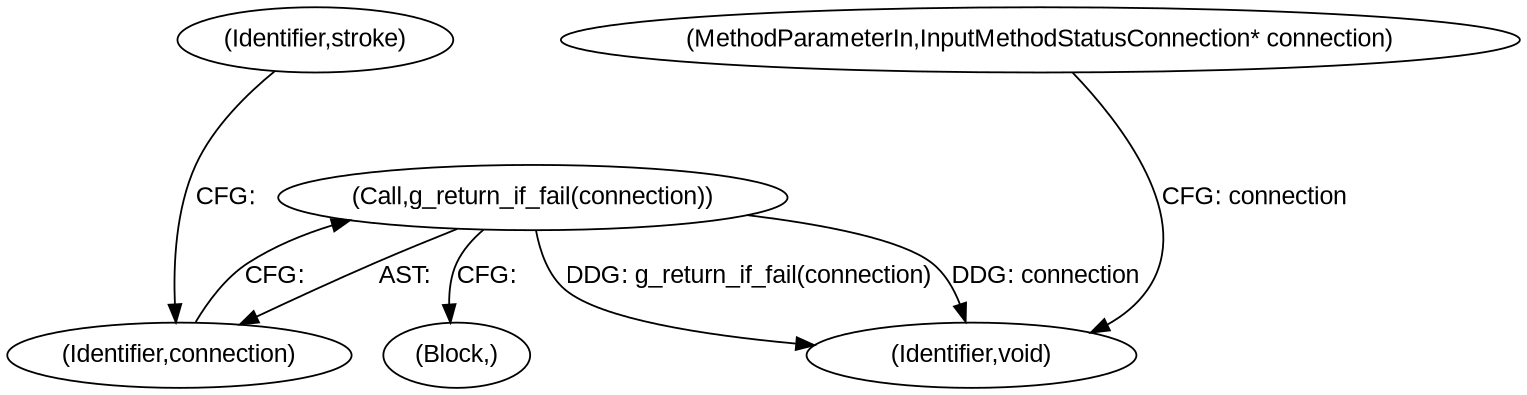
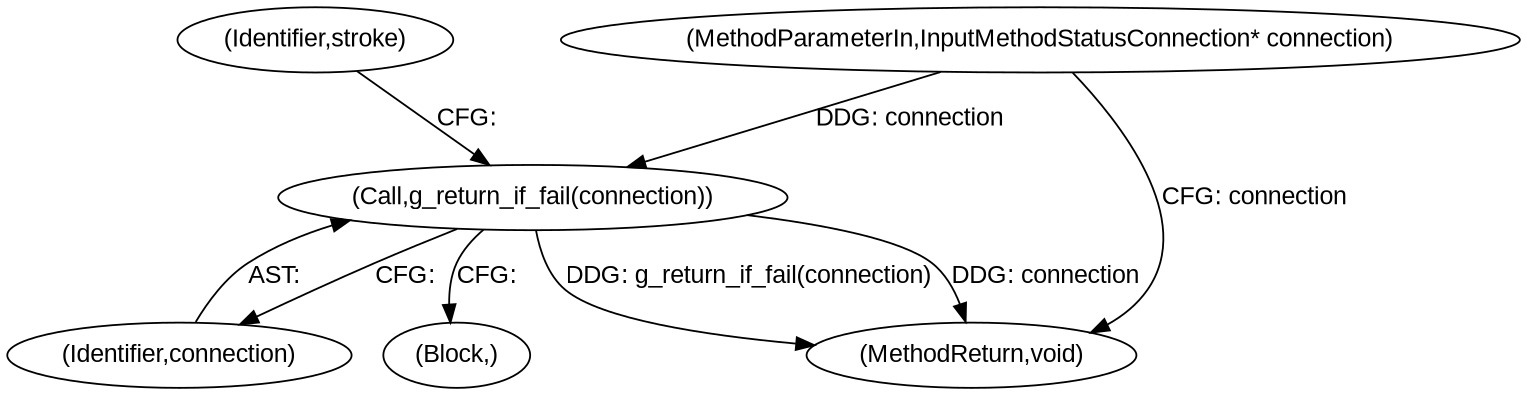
none -> (793, 117)
(192, 173) -> (415, 113)
(278, 276) -> (278, 276)
(409, 276) -> (409, 276)
(972, 355) -> (972, 355)
